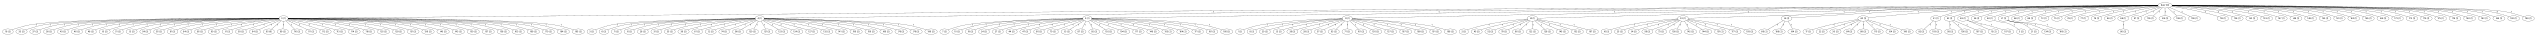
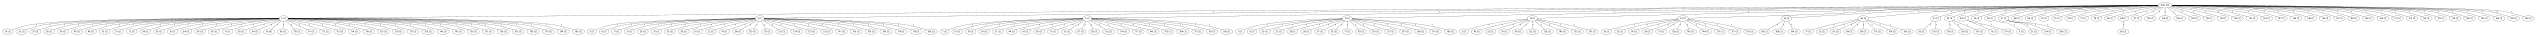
none -> (2209, 18)
